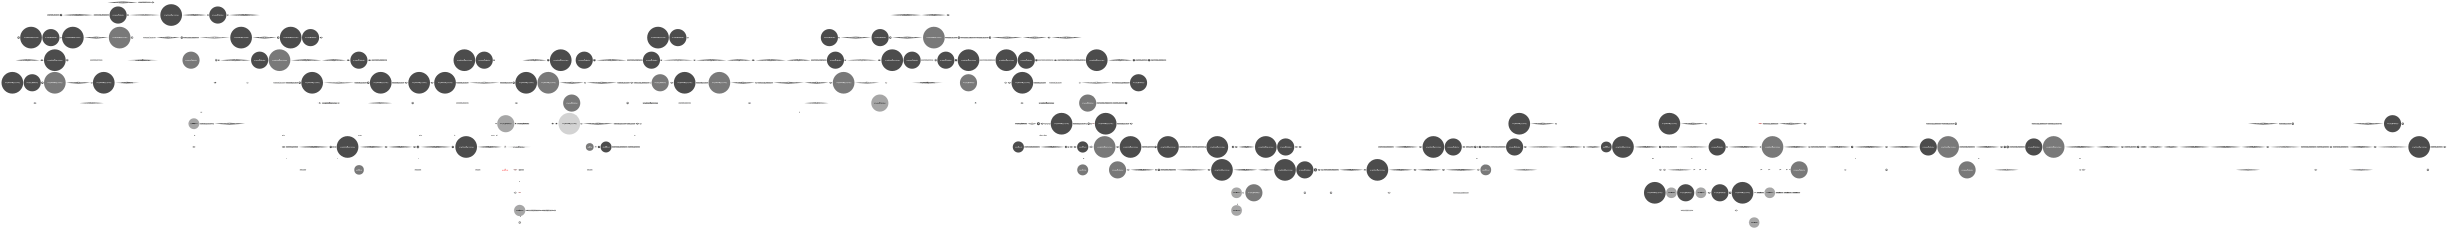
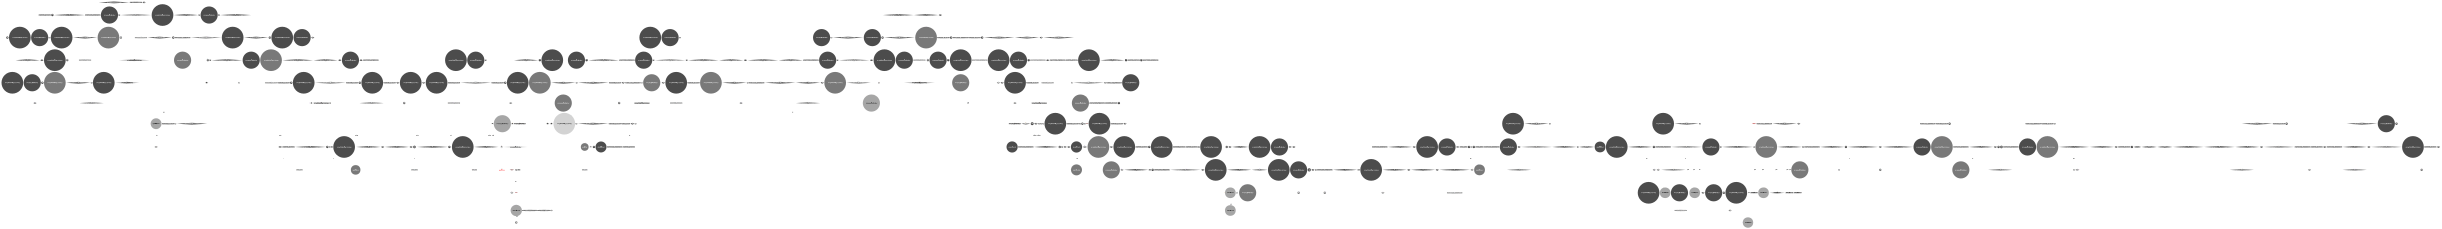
(1779, 193) -> (1777, 193)
